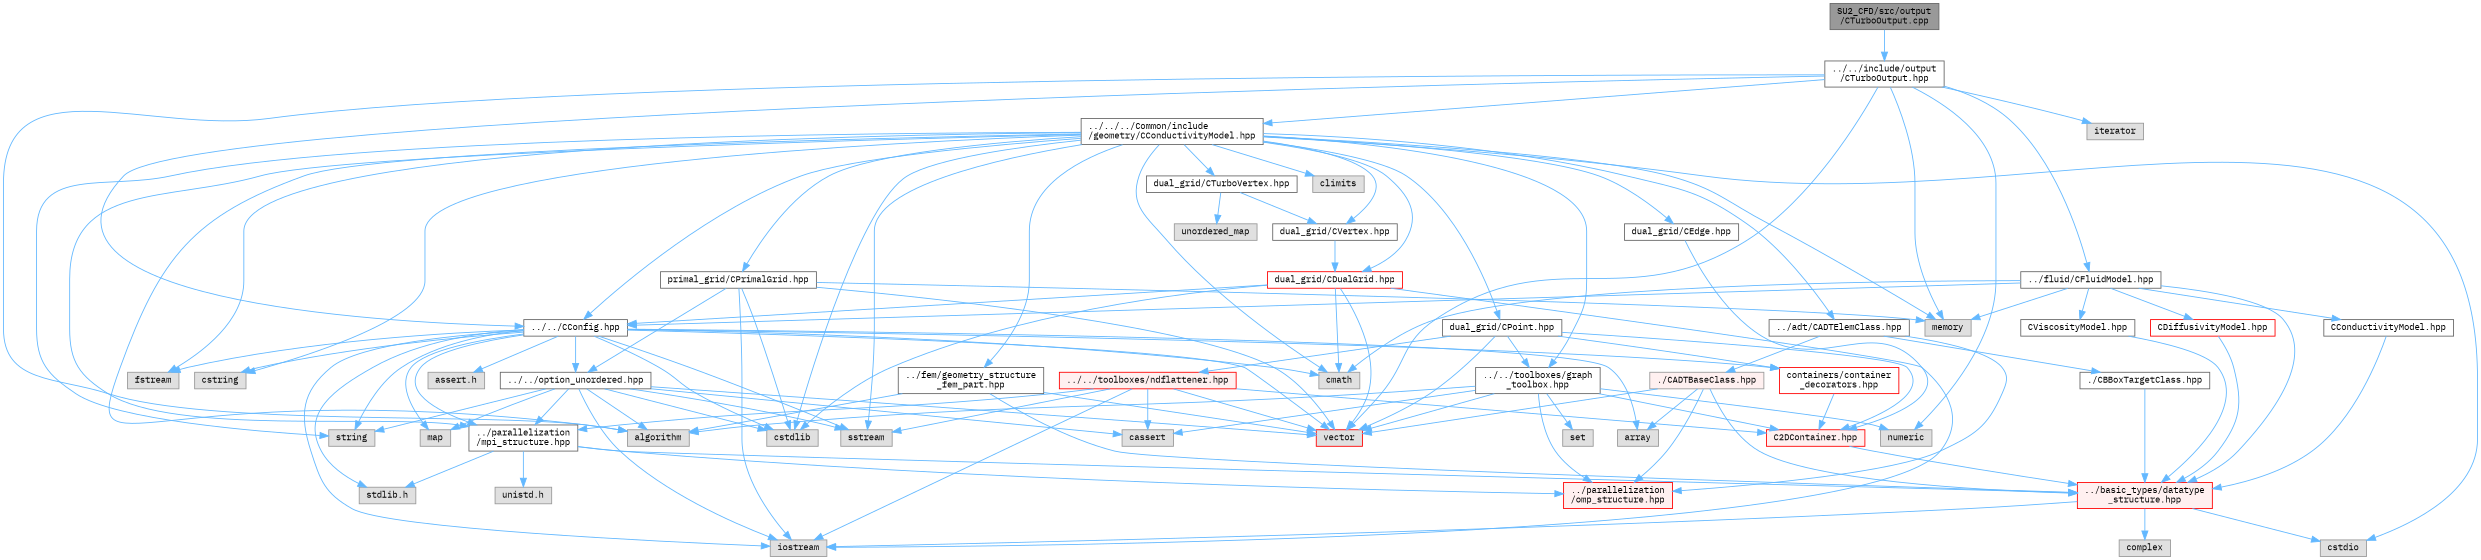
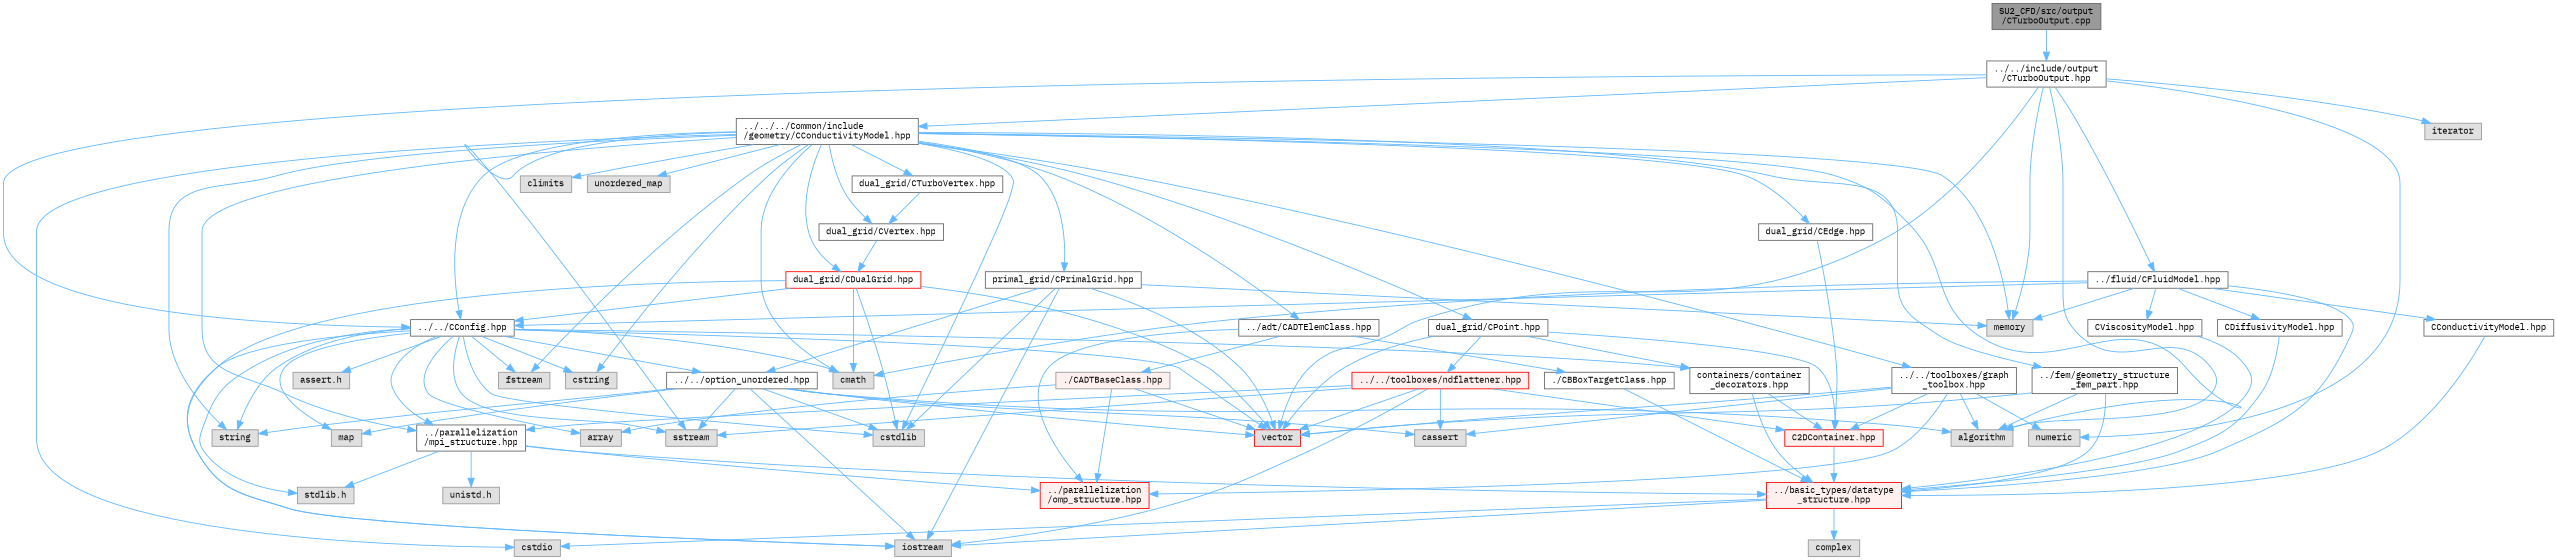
(1219, 204) -> (723, 159)
(2213, 328) -> (2280, 328)
(1514, 346) -> none
(1839, 381) -> (1750, 381)
(555, 404) -> none
(1578, 438) -> none
(1862, 477) -> (1771, 441)
